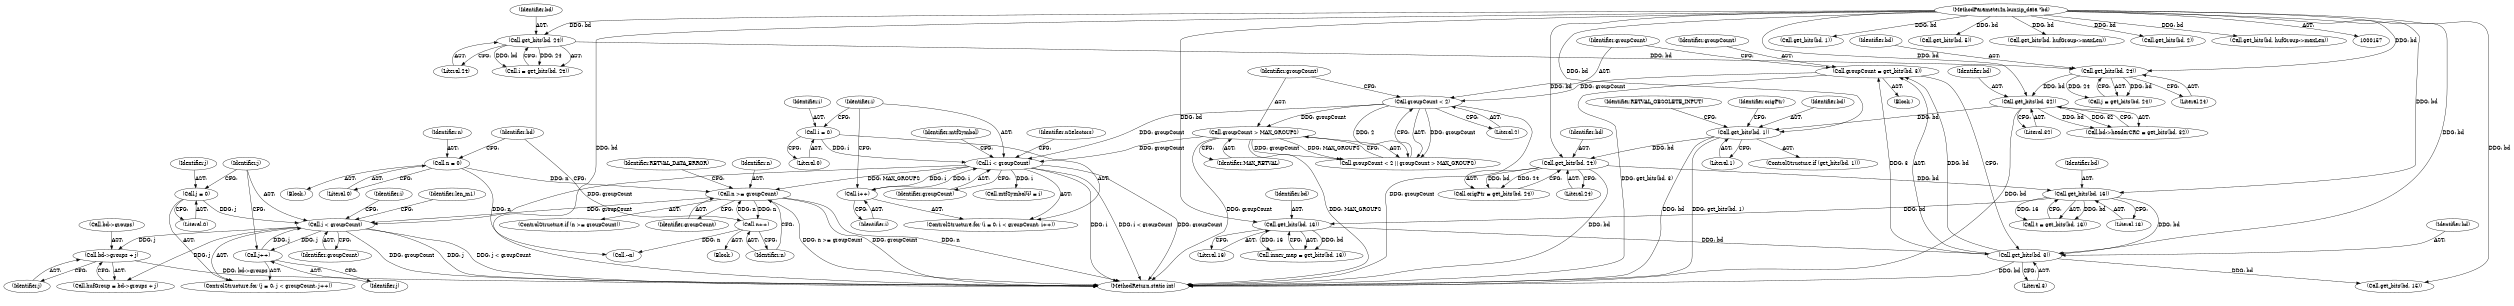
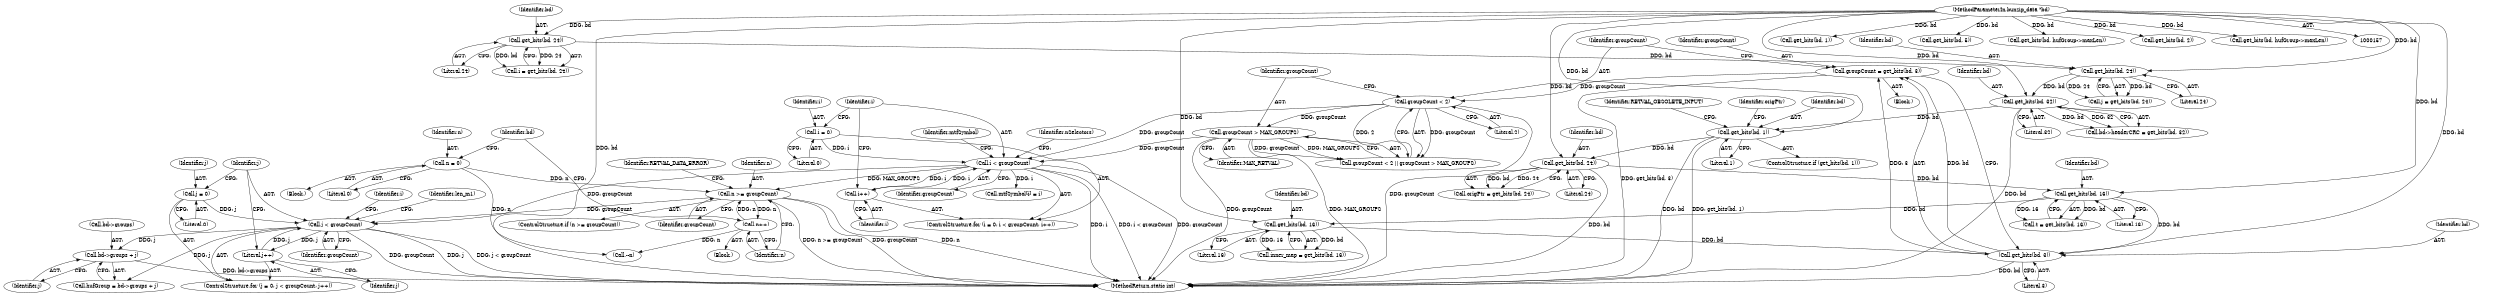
(258, 256) -> (258, 256)
(2395, 286) -> none
